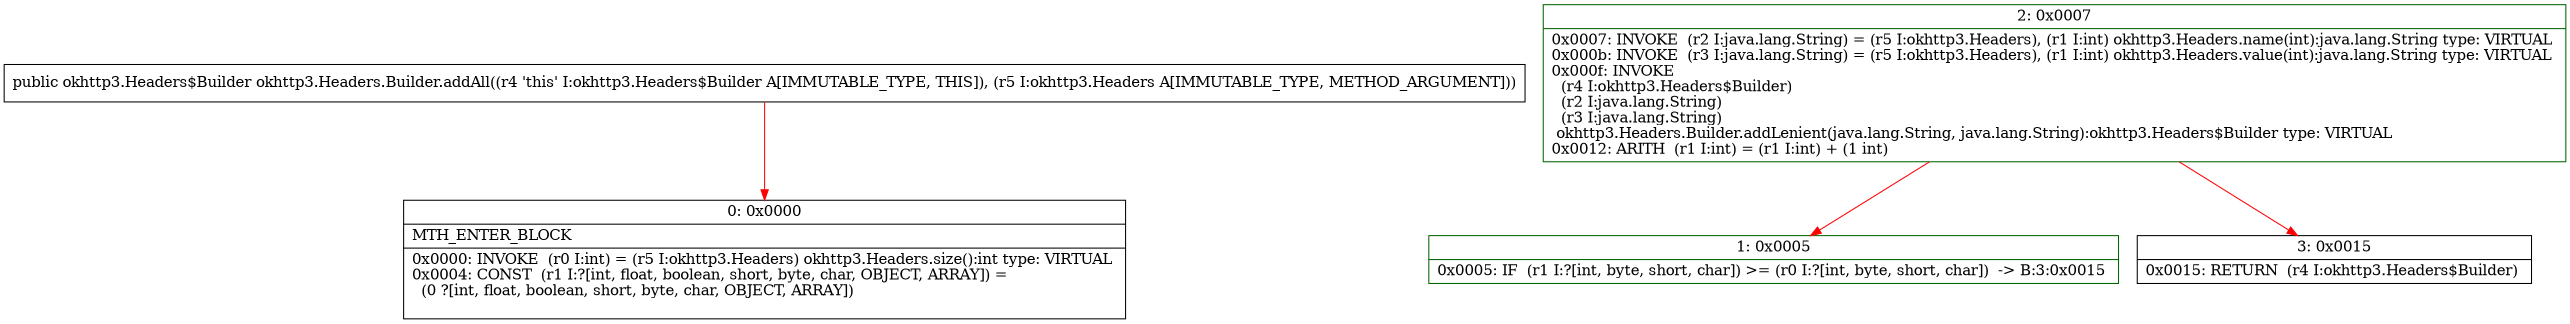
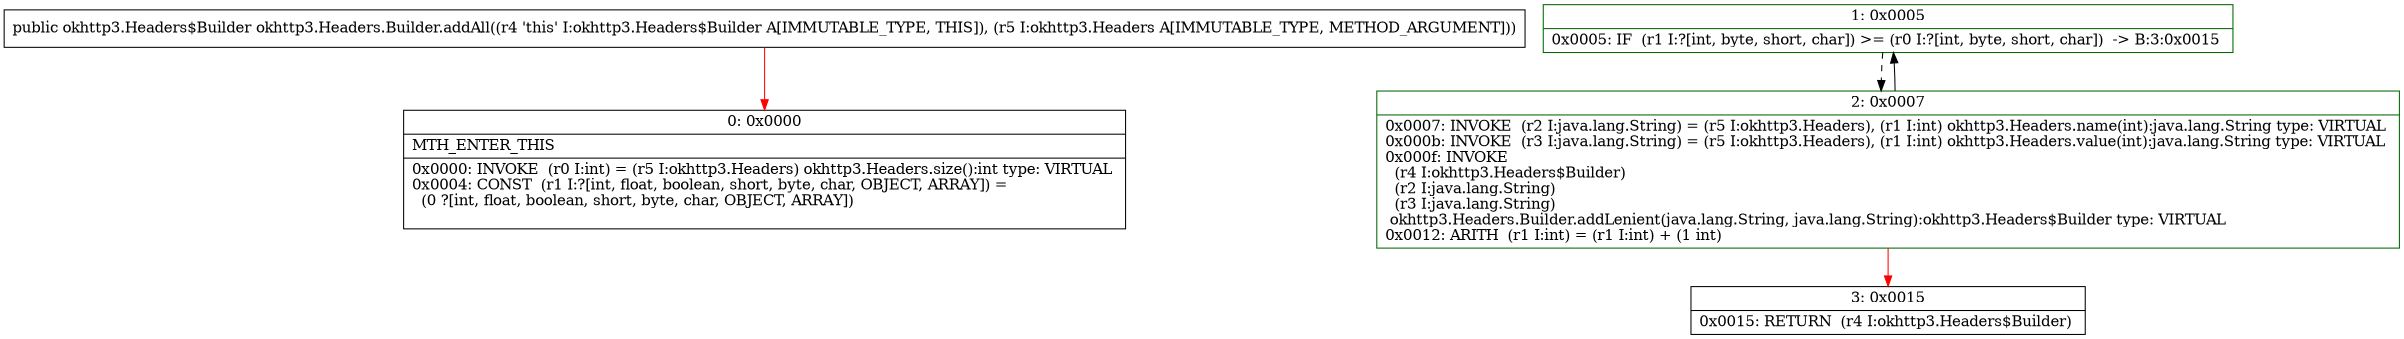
none -> (1882, 66)
(1874, 196) -> (1895, 77)
(492, 236) -> (484, 146)
